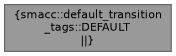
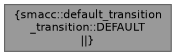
(88, 28) -> (88, 28)
